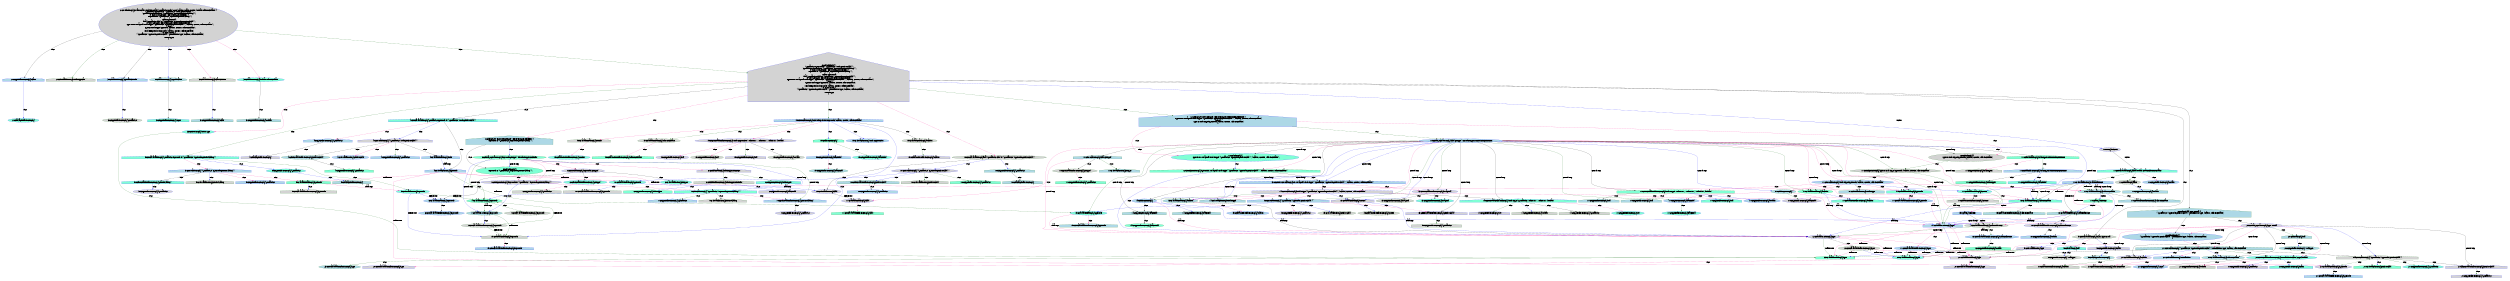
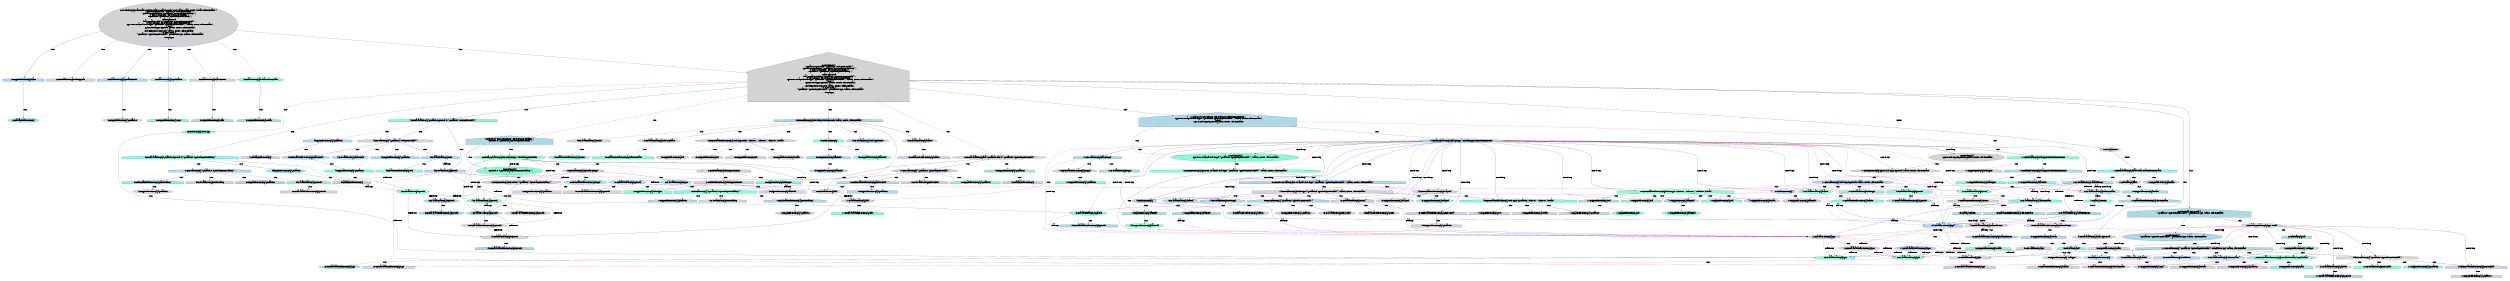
none -> (399, 171)
(2101, 196) -> (2095, 197)
none -> (2320, 231)
